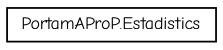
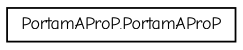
(112, 25) -> (121, 25)
